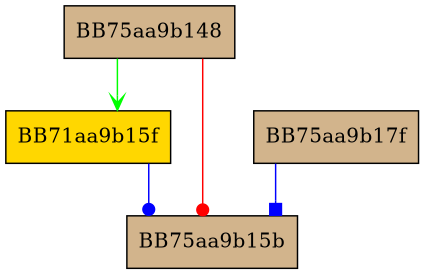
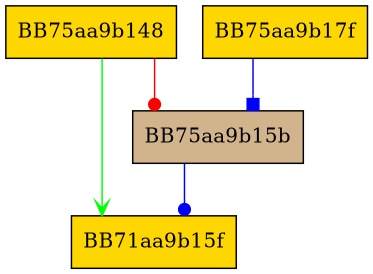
(149, 32) -> (91, 32)
(336, 137) -> (285, 32)
(149, 184) -> (184, 184)
